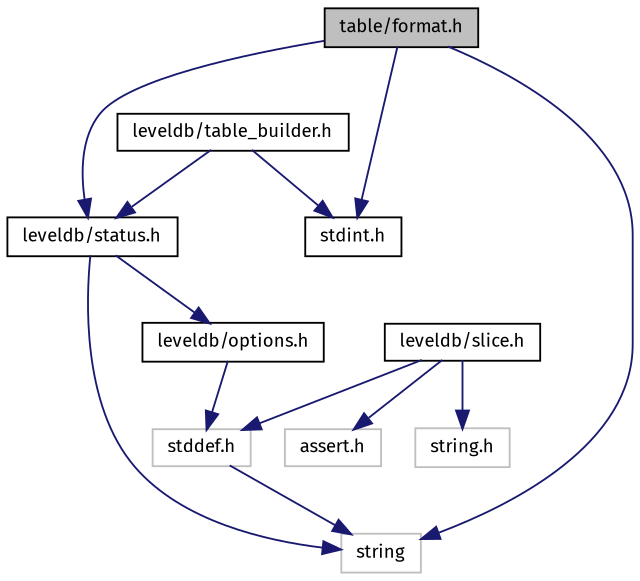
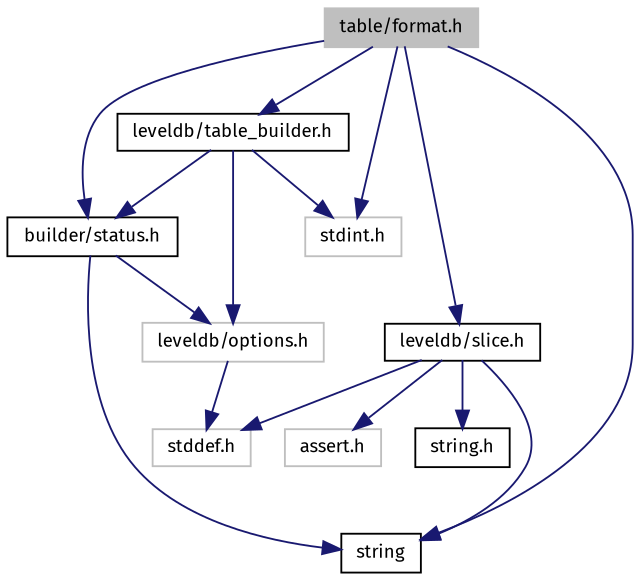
(401, 28) -> (401, 28)
none -> (325, 76)
none -> (430, 176)
none -> (233, 228)
(92, 237) -> (92, 237)
(353, 237) -> (353, 237)
(233, 342) -> (233, 342)
(462, 448) -> (462, 448)
(282, 495) -> (528, 461)
(381, 553) -> (381, 553)
